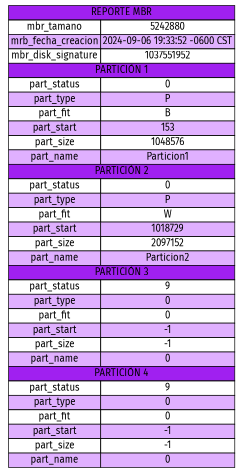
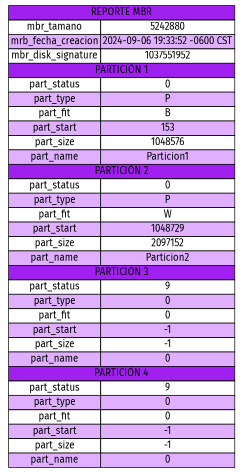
(168, 229) -> (168, 229)
